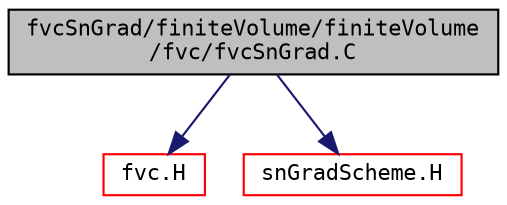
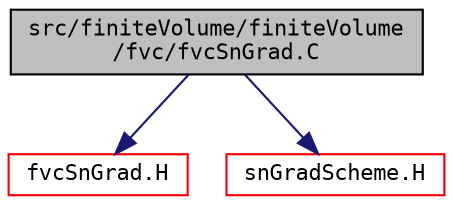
(253, 42) -> (217, 42)
(154, 175) -> (98, 175)
